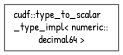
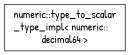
(62, 28) -> (65, 28)
